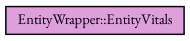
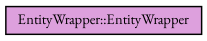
(95, 20) -> (104, 20)
